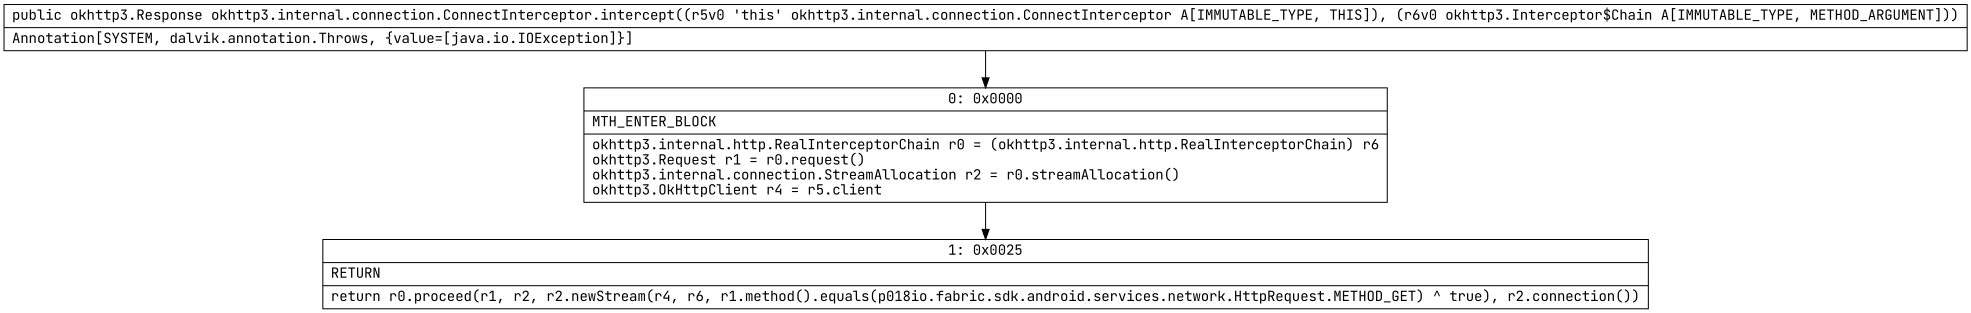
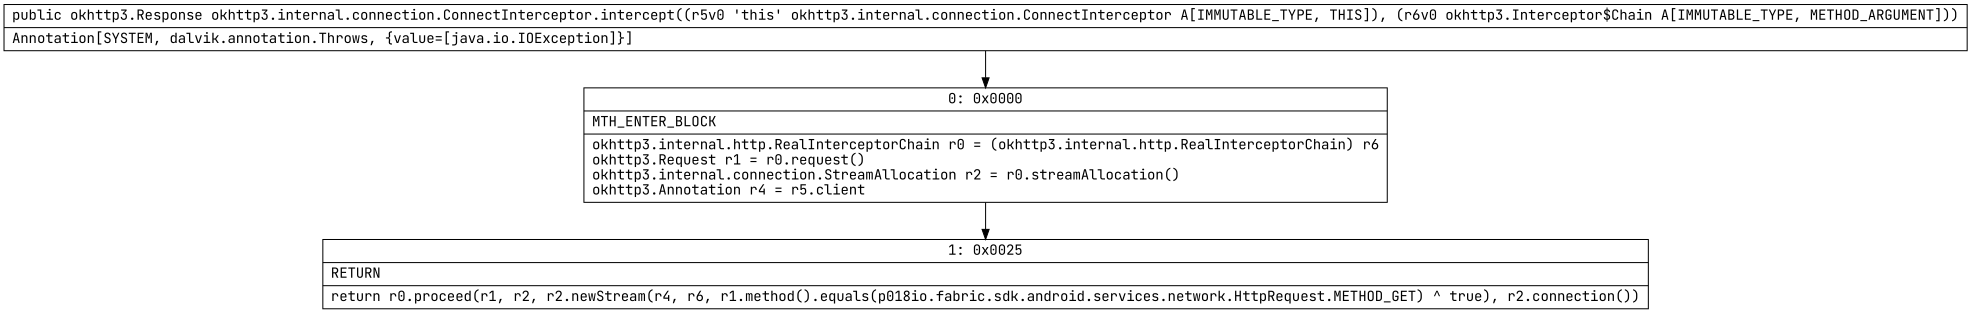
(737, 190) -> (729, 190)
